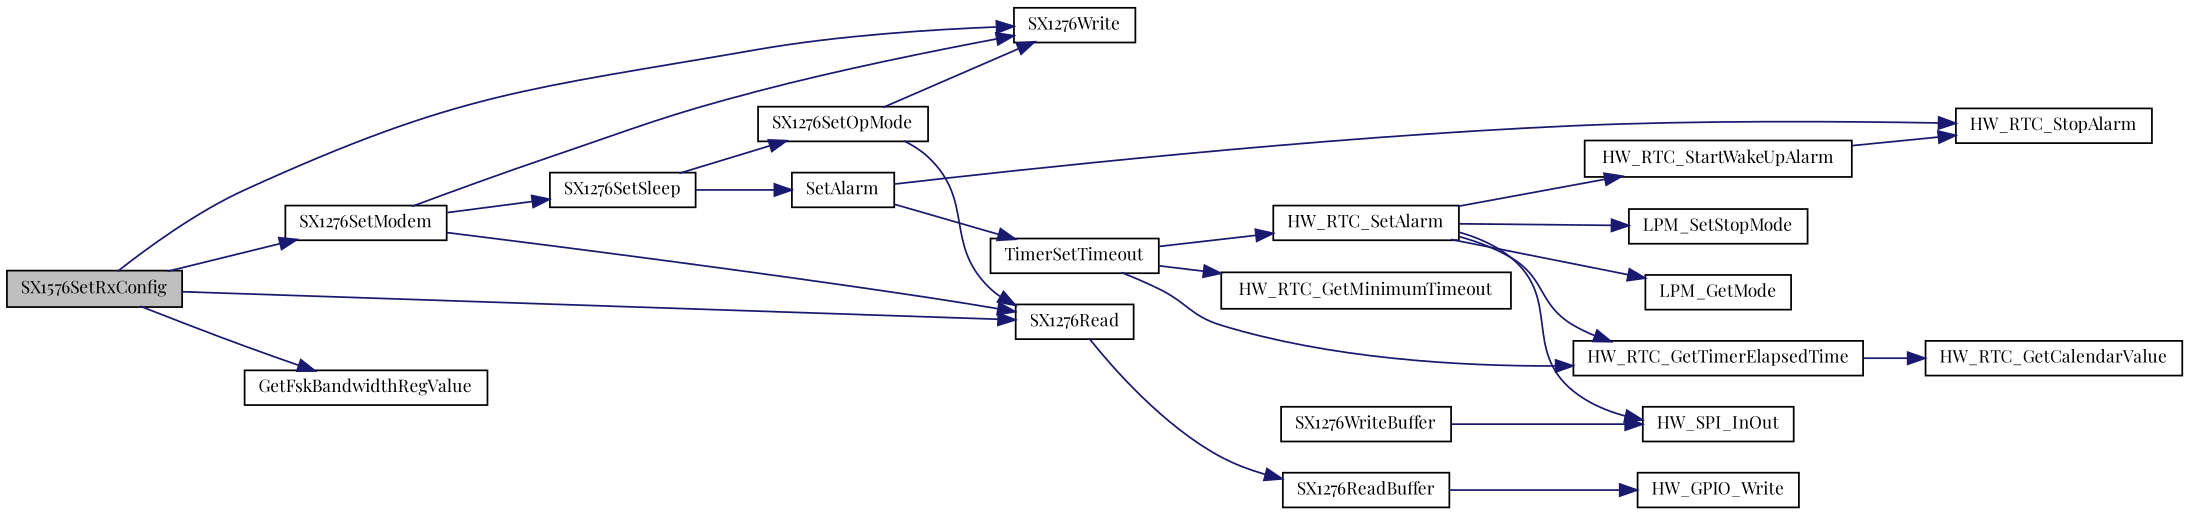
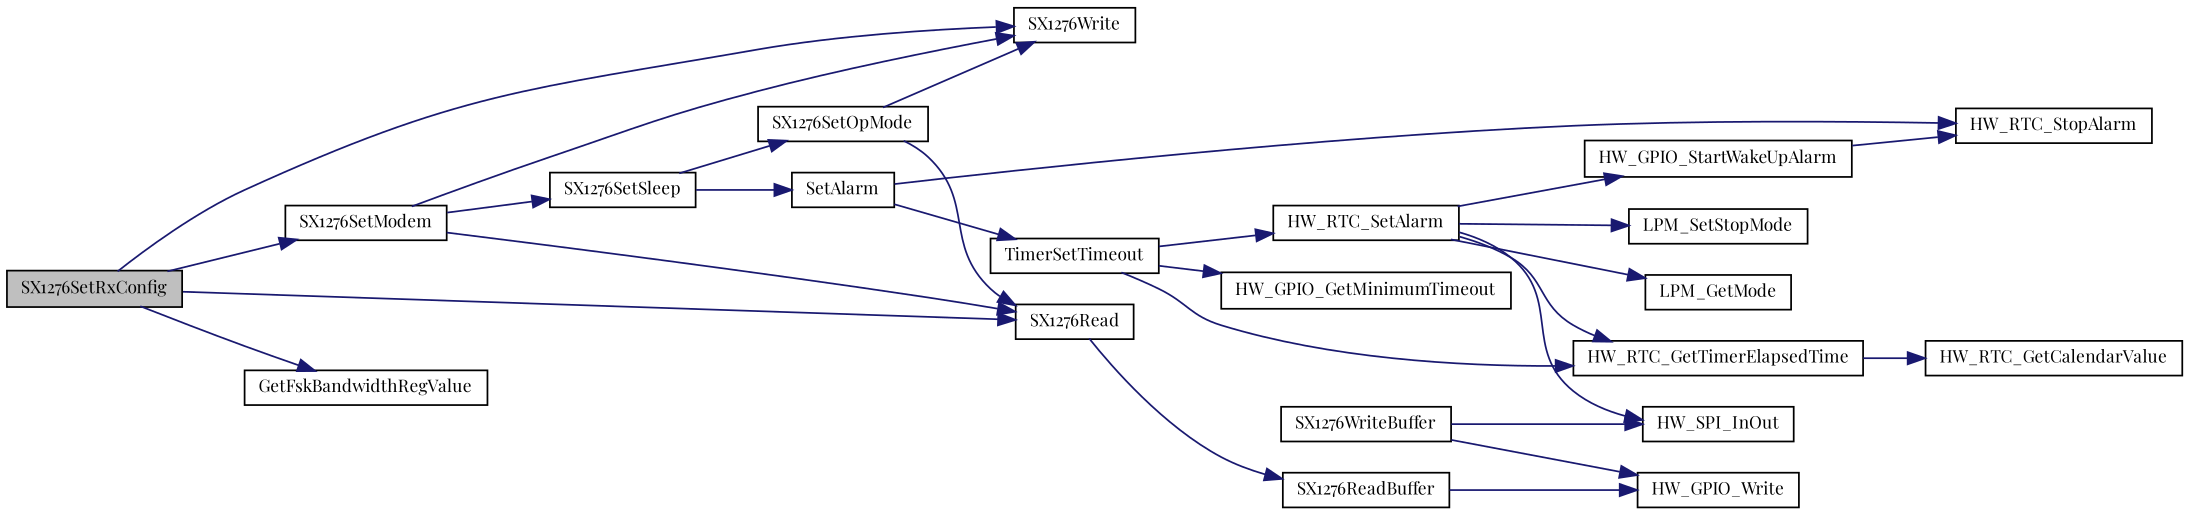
(1718, 159) -> (1718, 159)
(95, 289) -> (95, 289)
(1366, 291) -> (1366, 291)
none -> (1536, 456)
